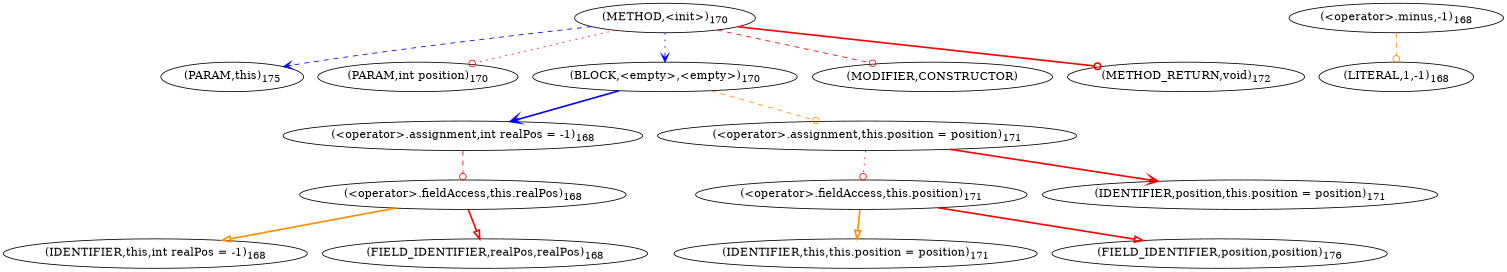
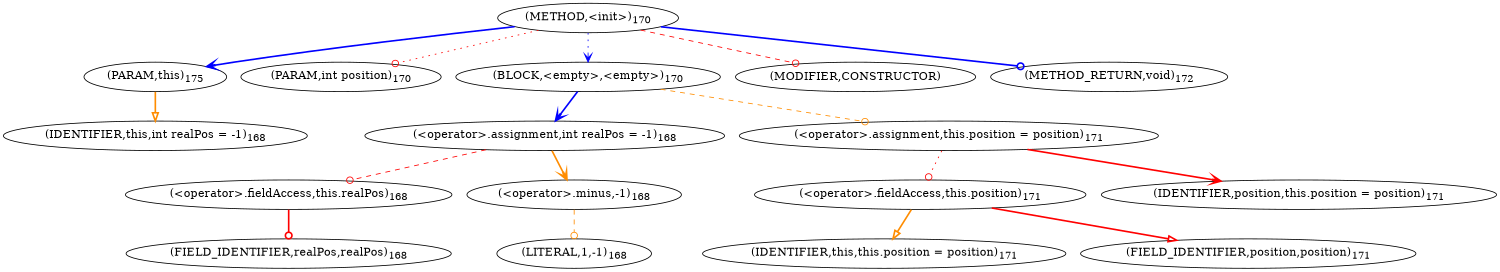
(441, 44) -> (364, 44)
(916, 46) -> (839, 46)
none -> (558, 162)
(473, 220) -> (289, 221)
(313, 223) -> (155, 102)
(1333, 252) -> (1361, 252)
